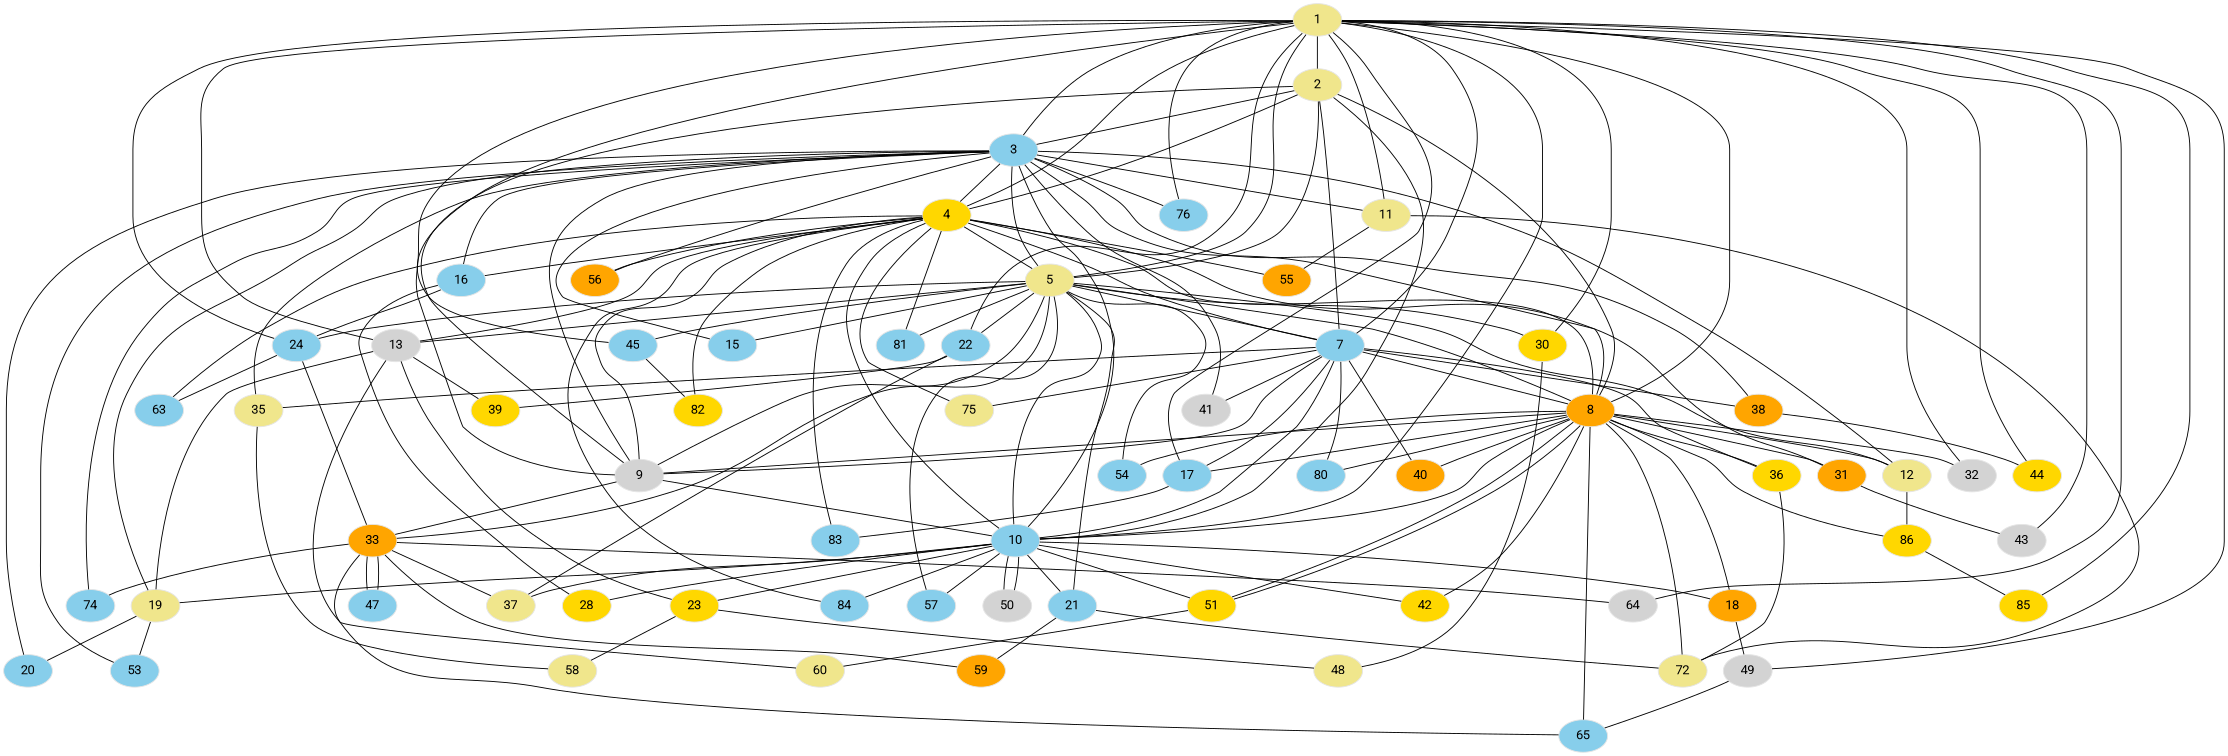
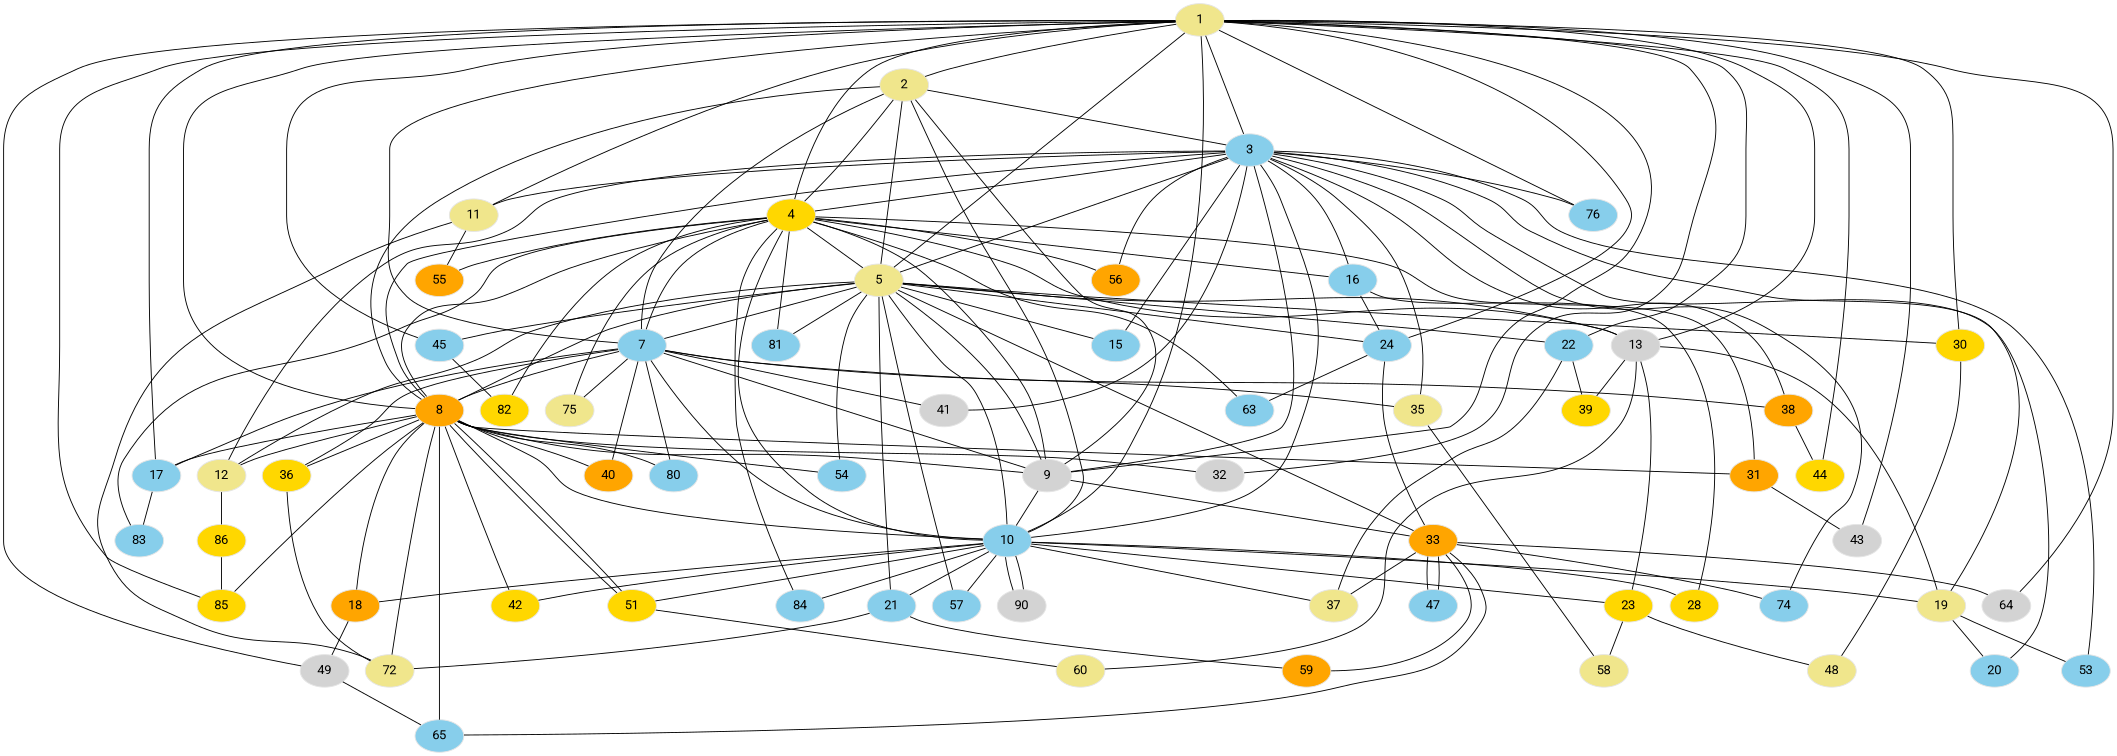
(1741, 490) -> (326, 503)
(1007, 606) -> (1022, 606)
